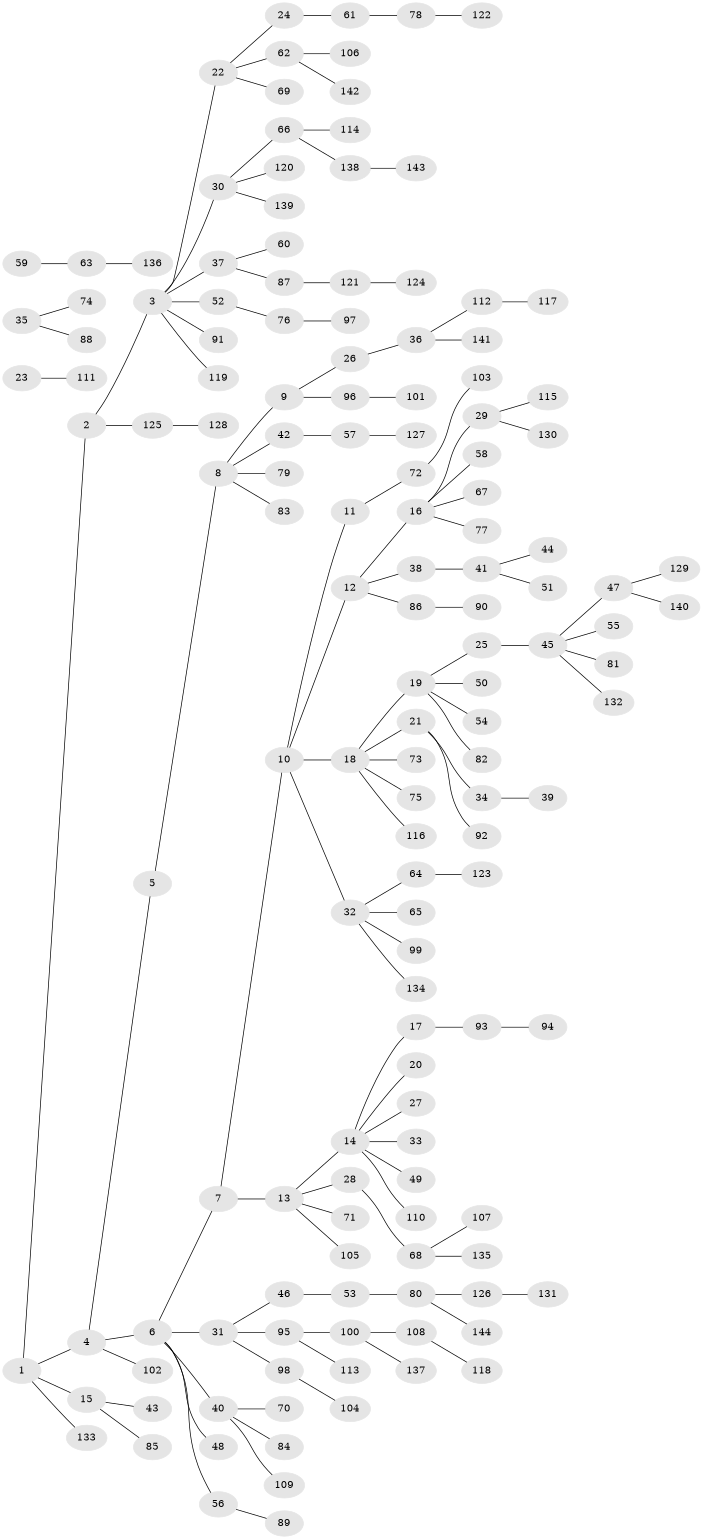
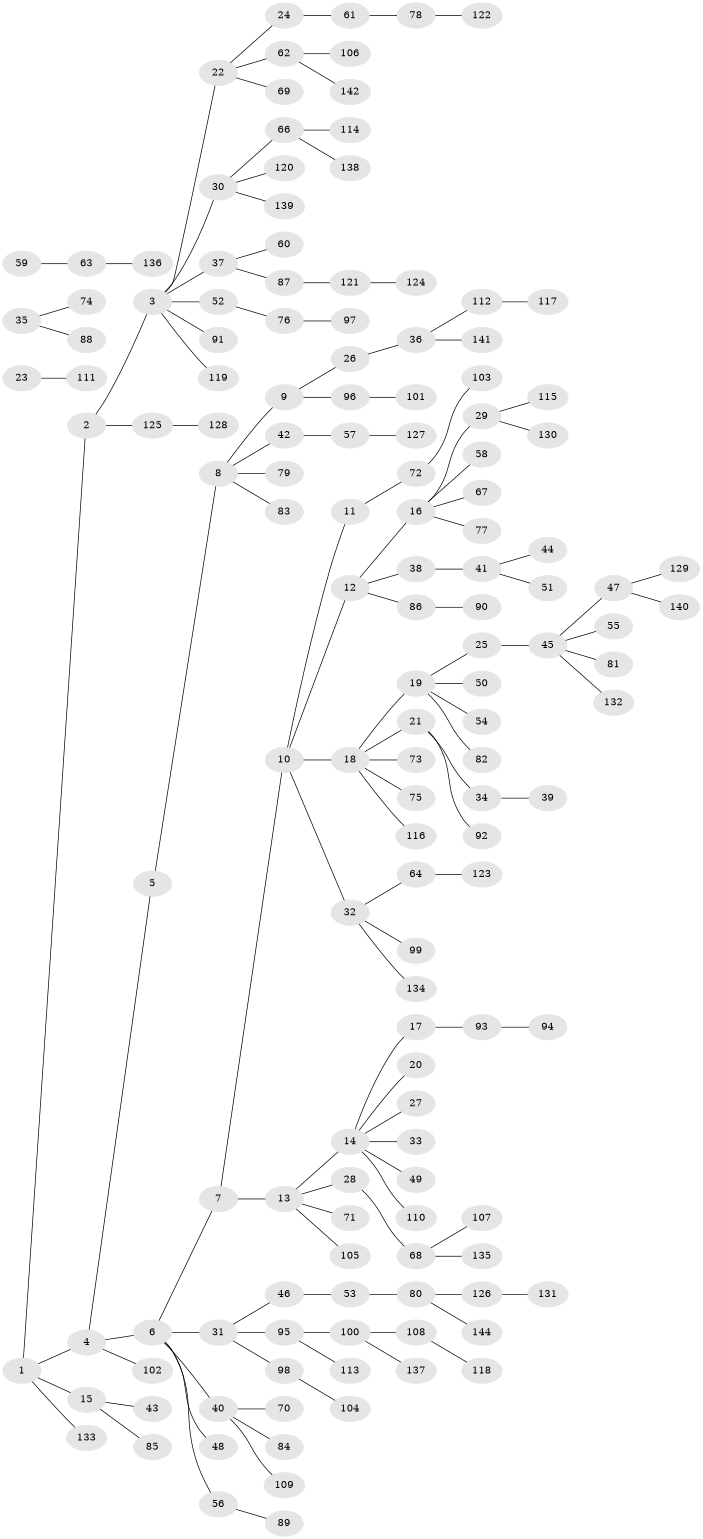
(416, 168) -> none
(416, 913) -> none
